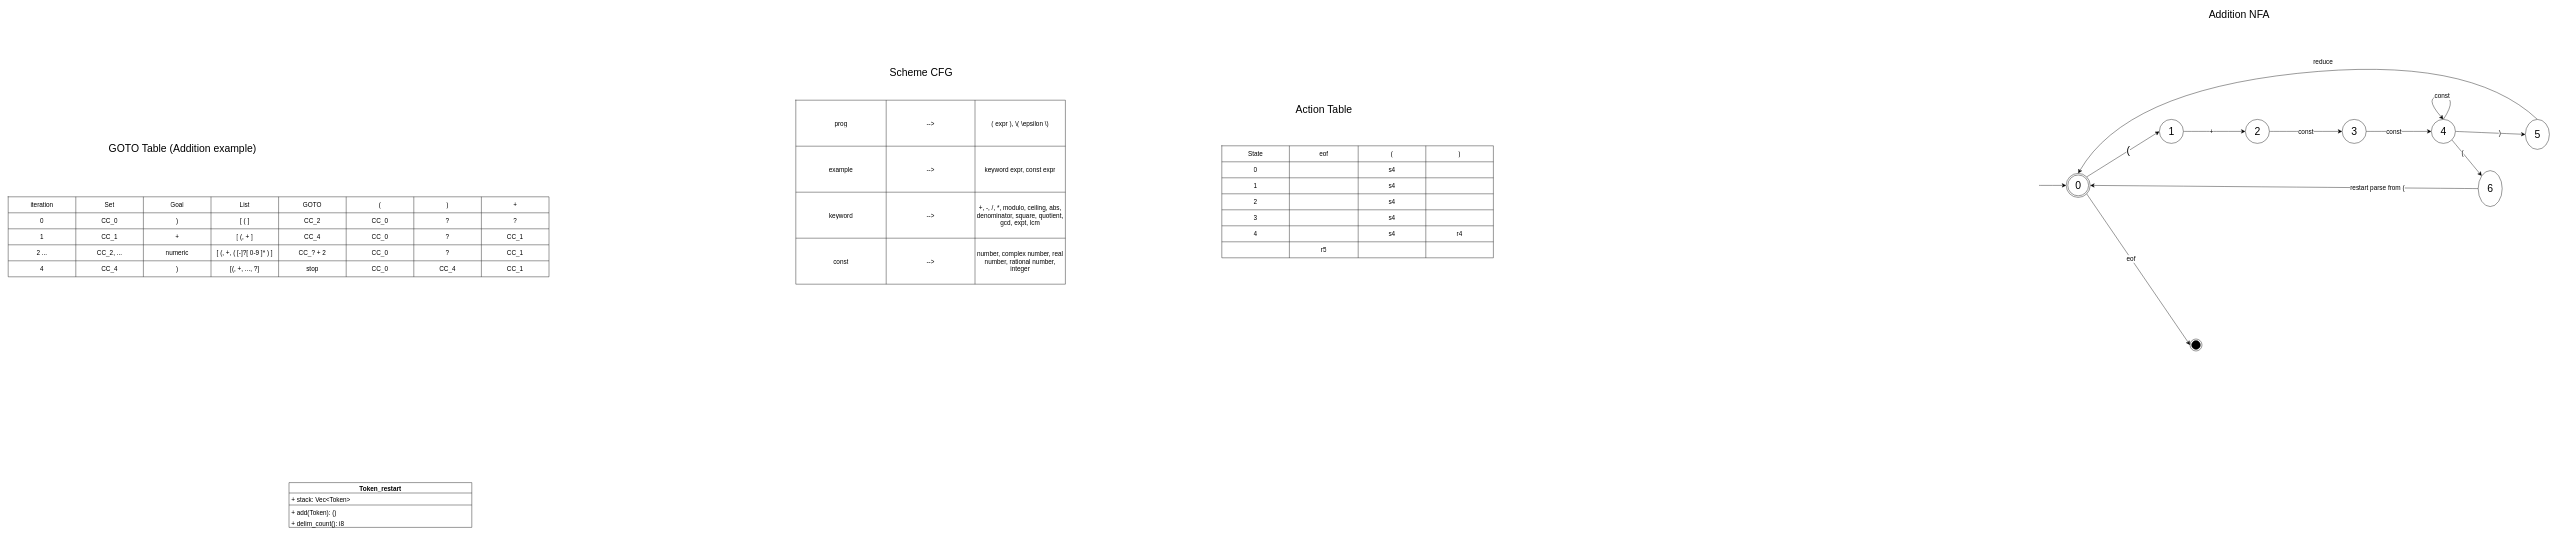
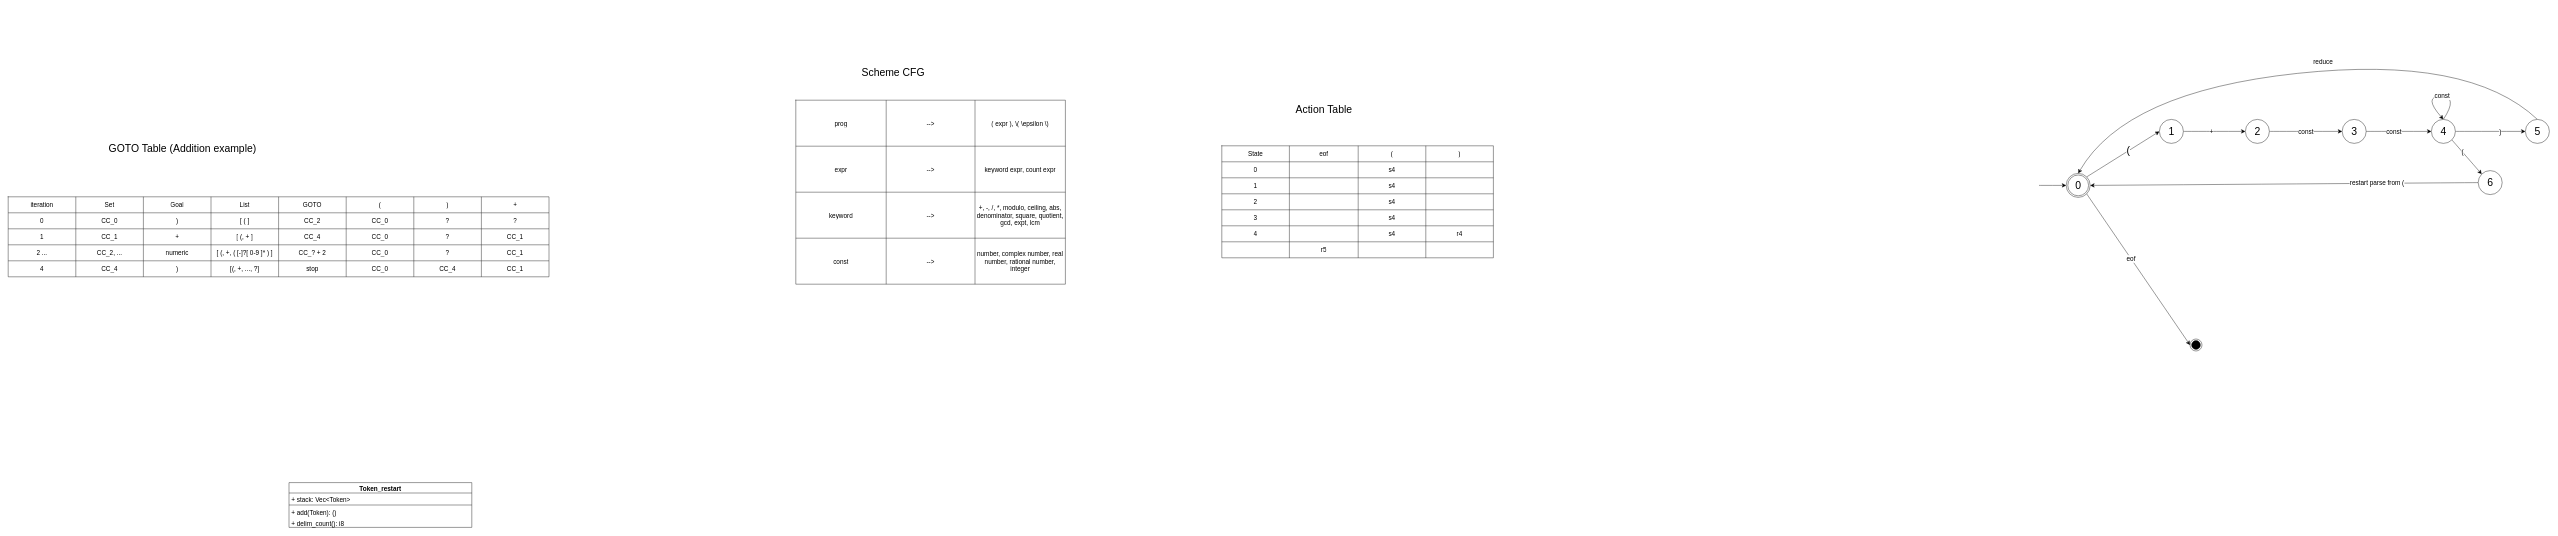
(2239, 14) -> none
(921, 73) -> (893, 73)
(2537, 134) -> (2537, 131)
(841, 169) -> (841, 169)
(1020, 169) -> (1020, 169)
(2490, 189) -> (2490, 183)
